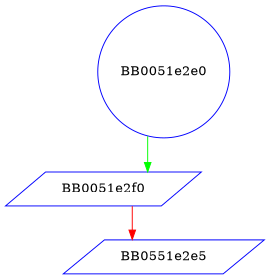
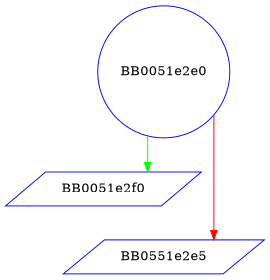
(132, 218) -> (214, 173)
